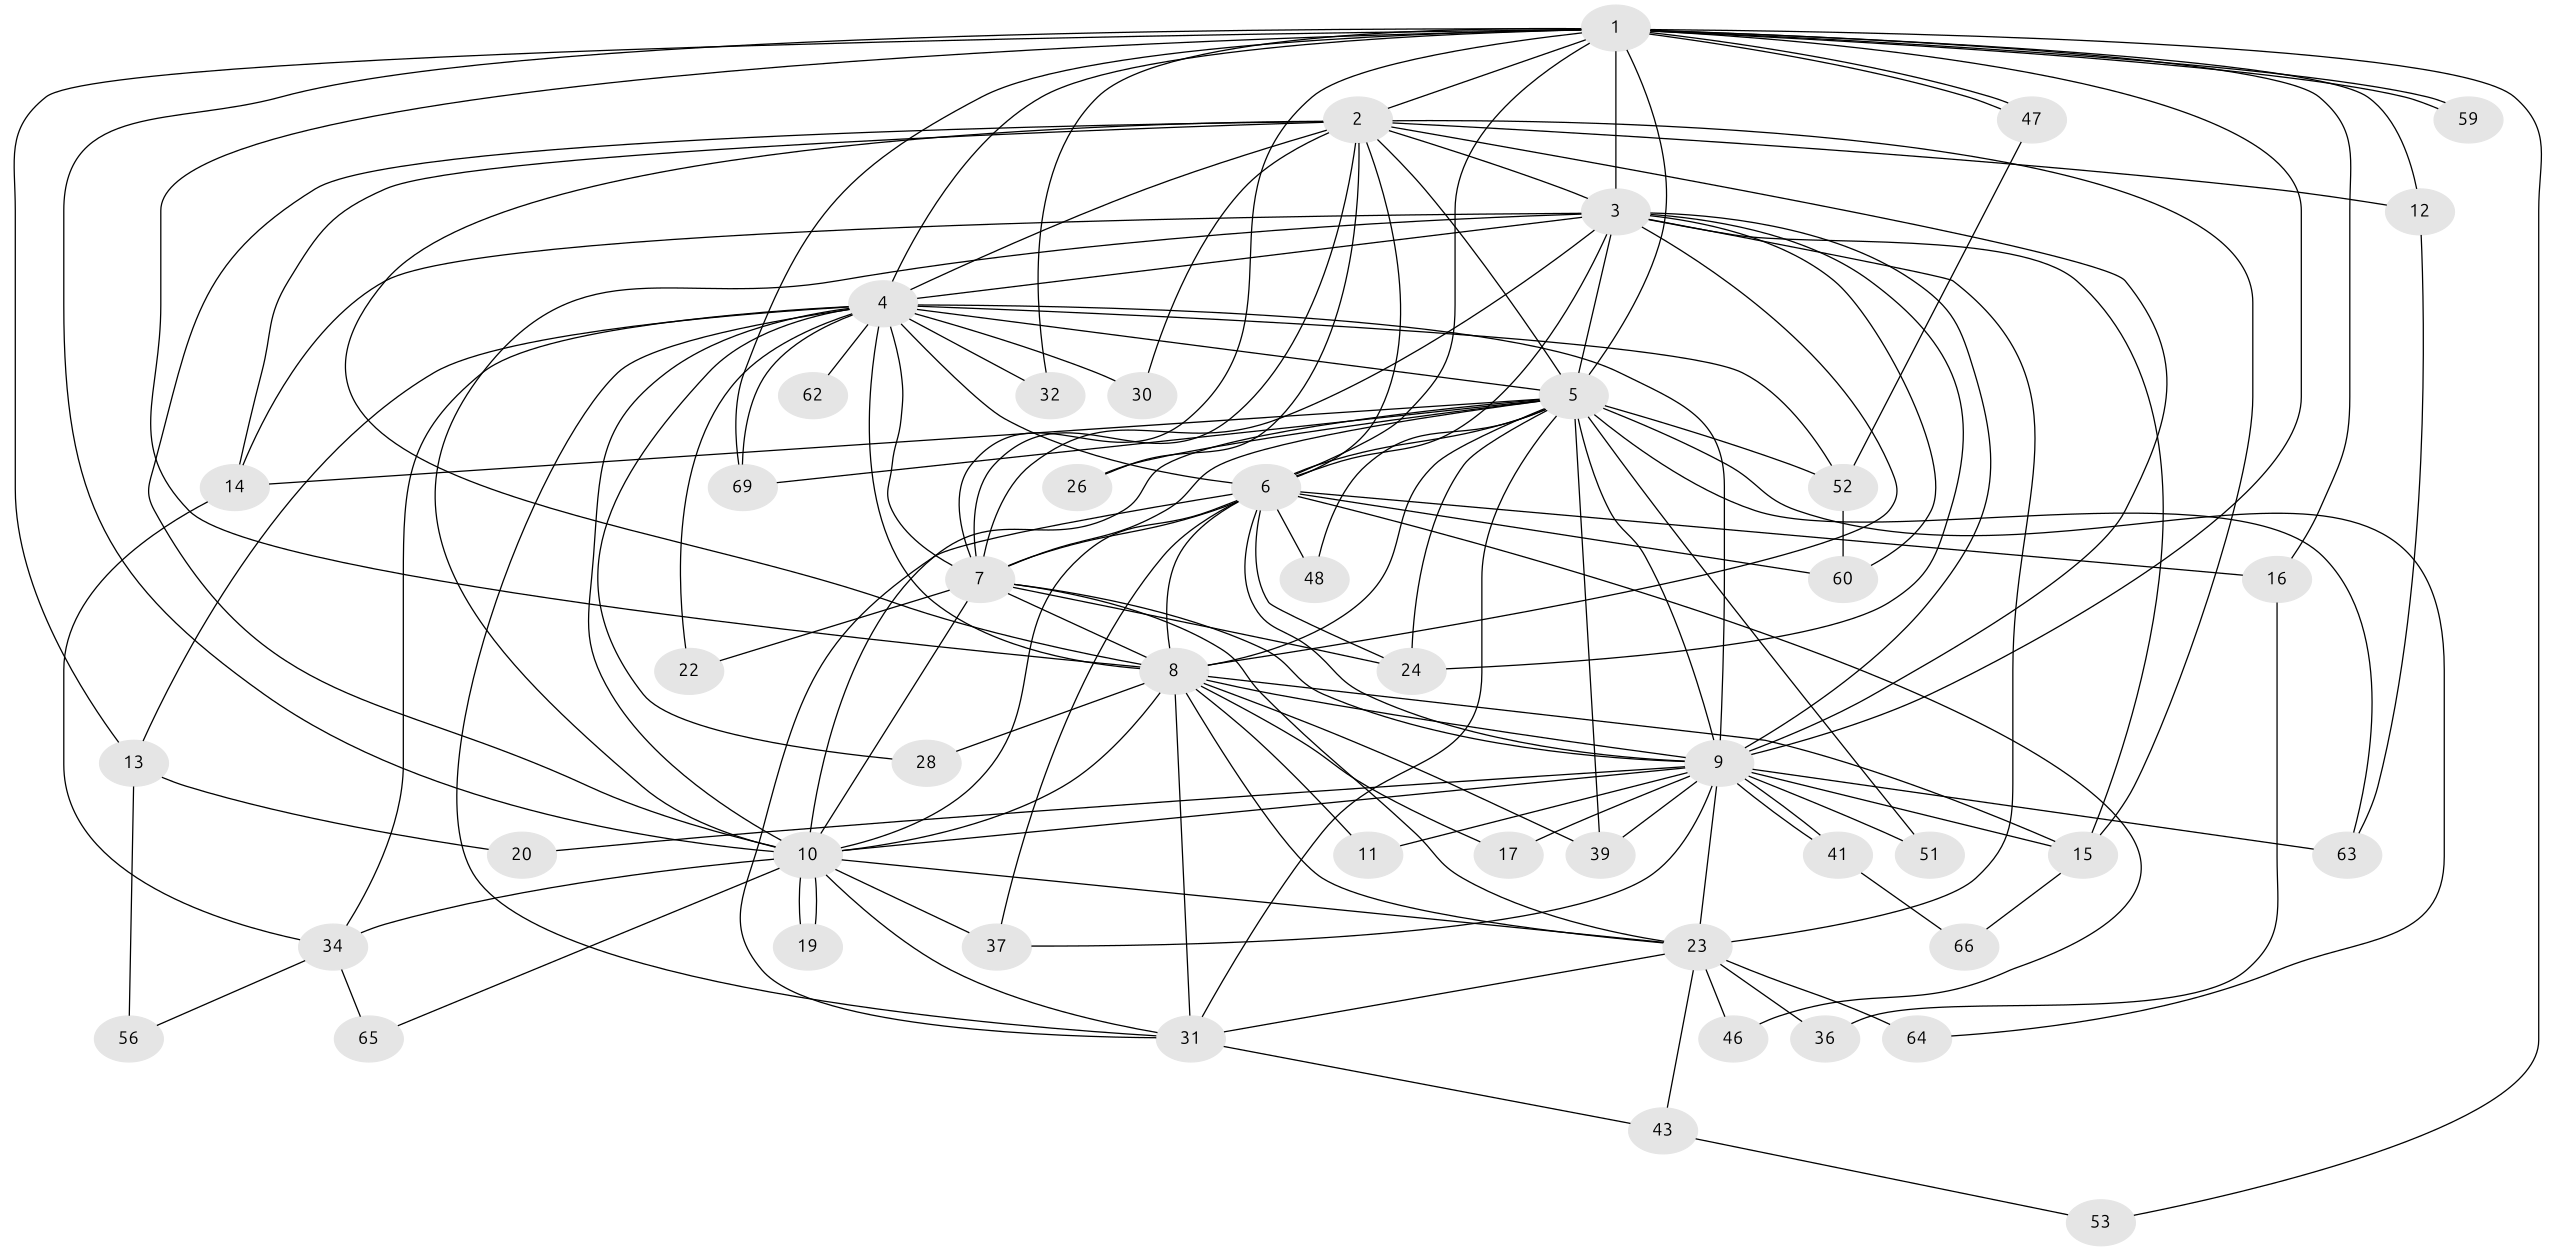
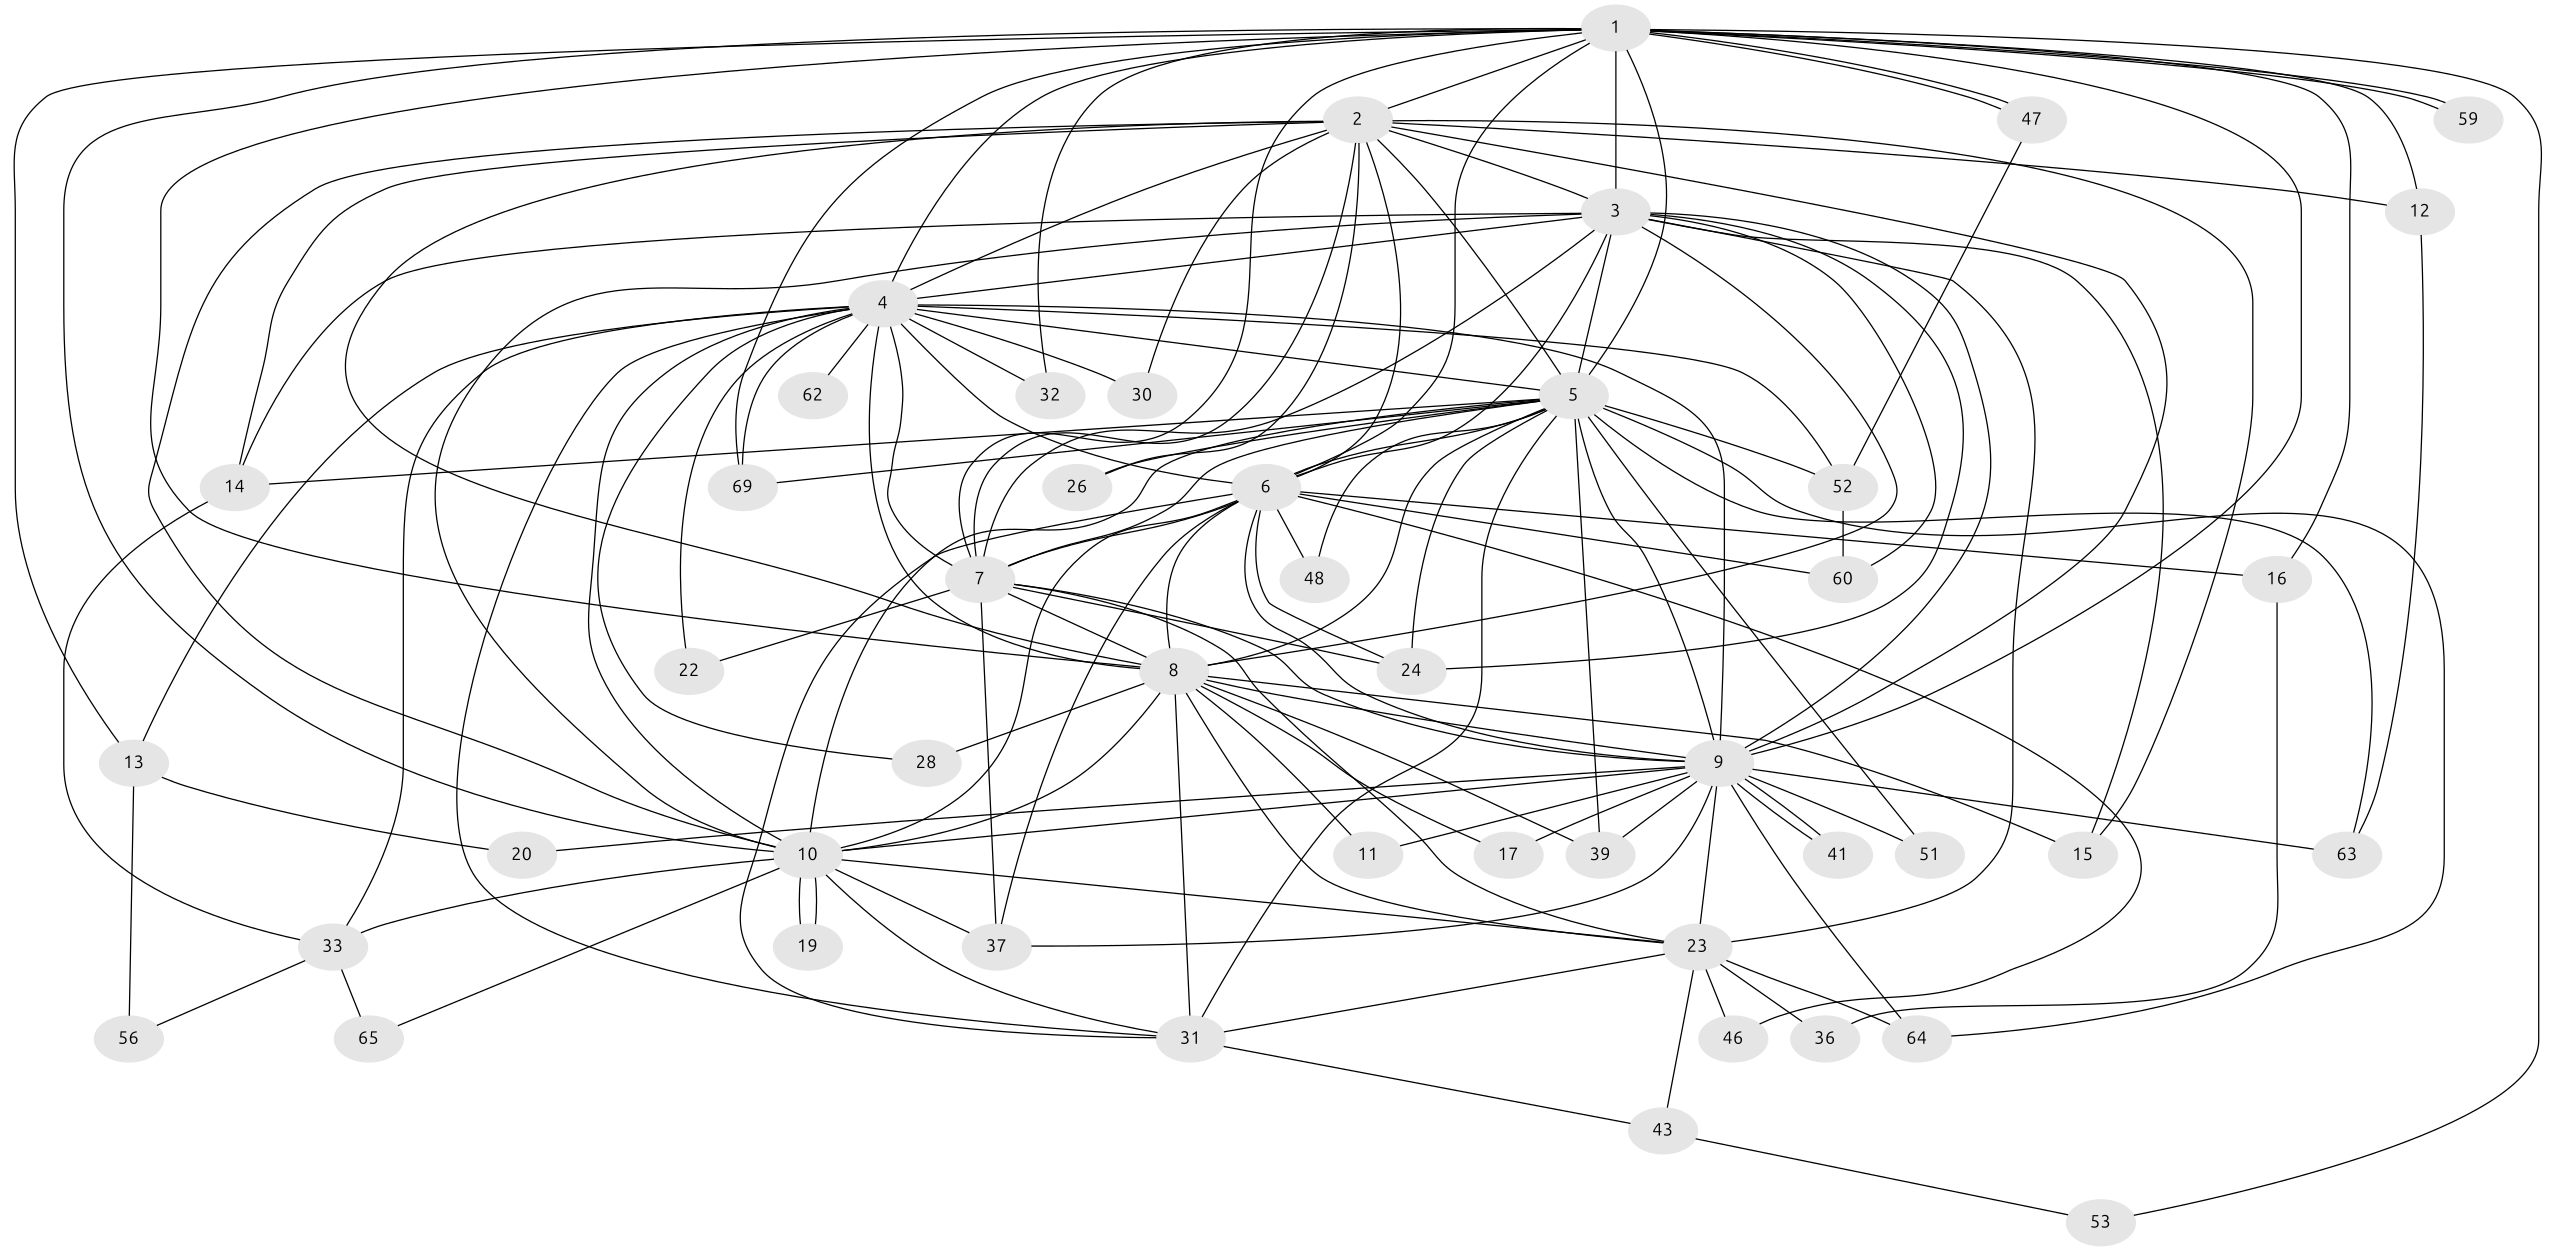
(894, 717) -> (988, 755)
(1909, 811) -> (1812, 905)
(333, 947) -> (333, 947)
(1964, 947) -> none
